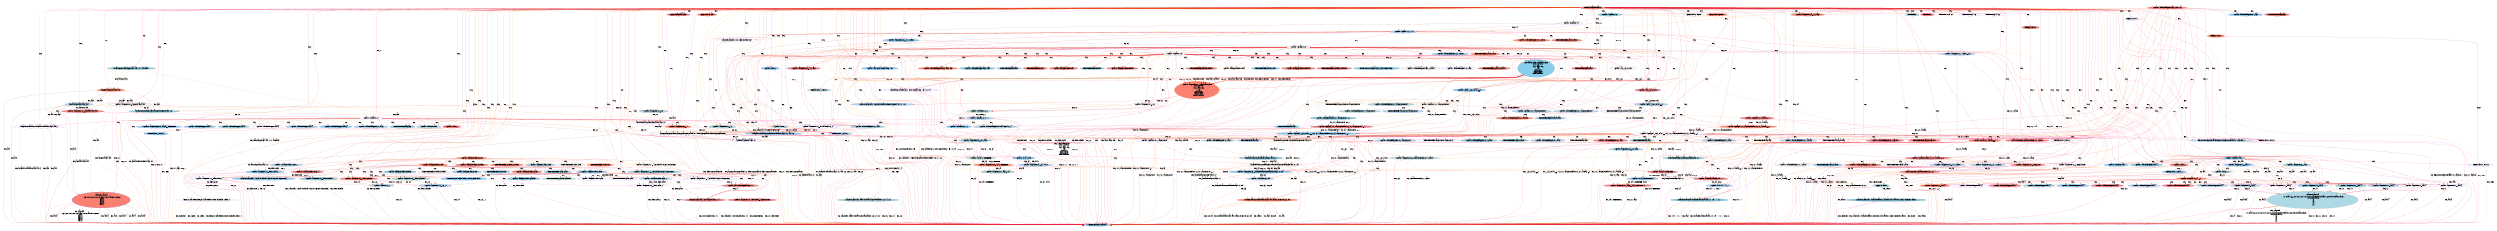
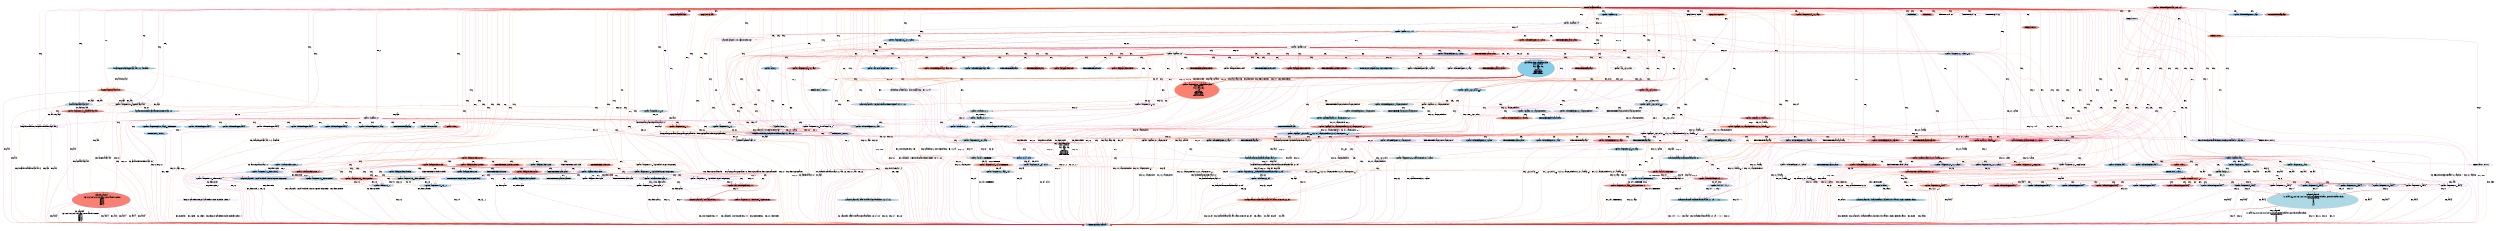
(1083, 8) -> none
(475, 104) -> (475, 104)
